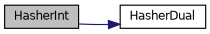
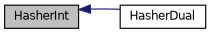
(94, 24) -> (105, 9)
